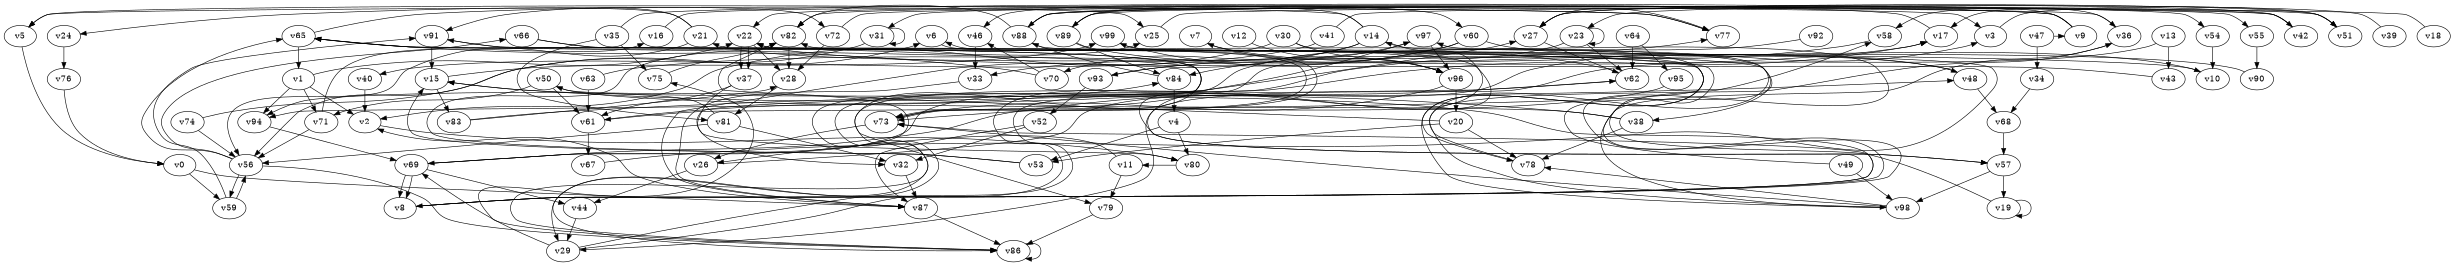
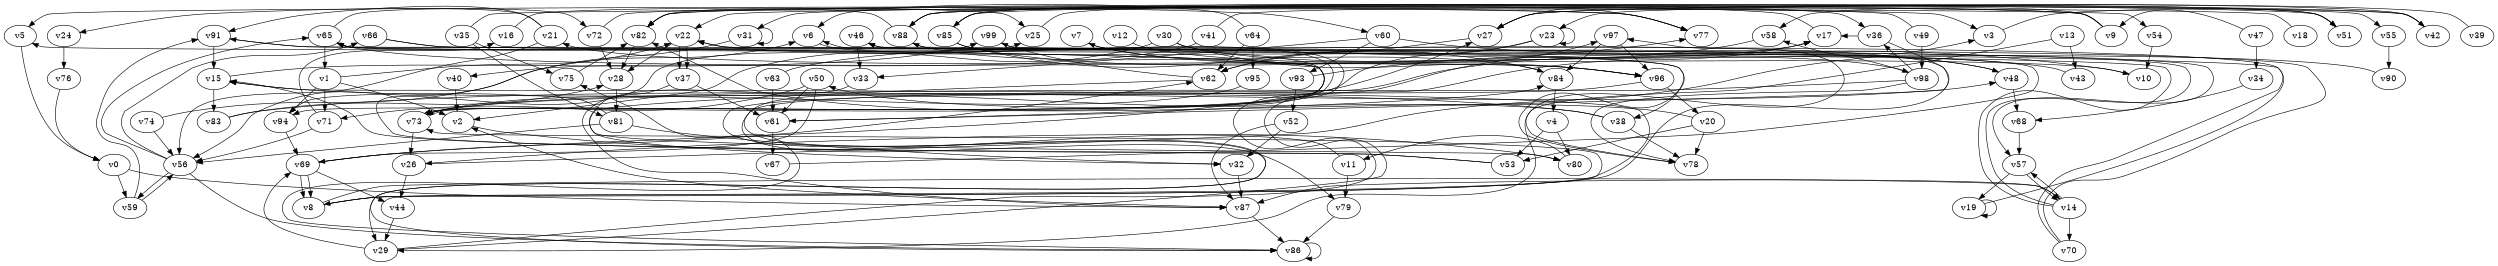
none -> (1034, 4)
(1064, 36) -> (945, 36)
(1816, 36) -> none
(1951, 188) -> (2036, 183)
